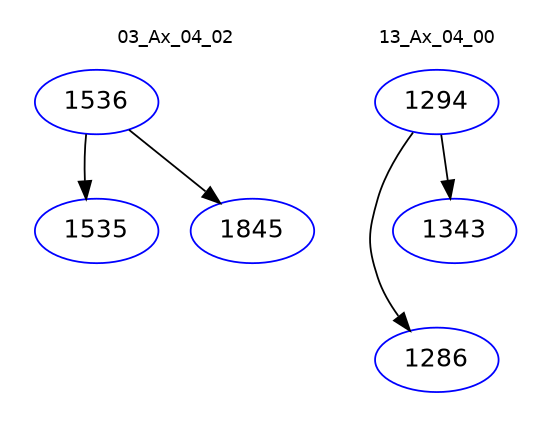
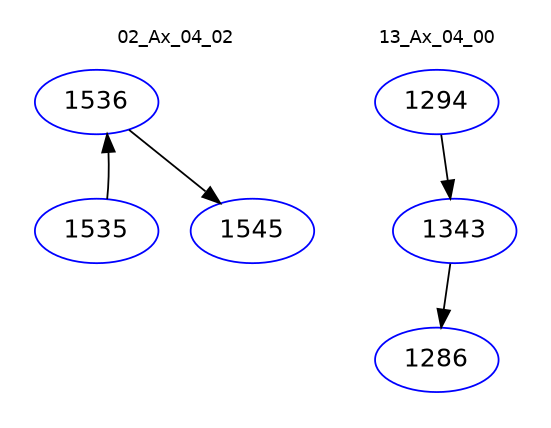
(175, 38) -> (175, 38)
(85, 157) -> (109, 176)
(372, 222) -> (447, 287)
(252, 231) -> (252, 231)
